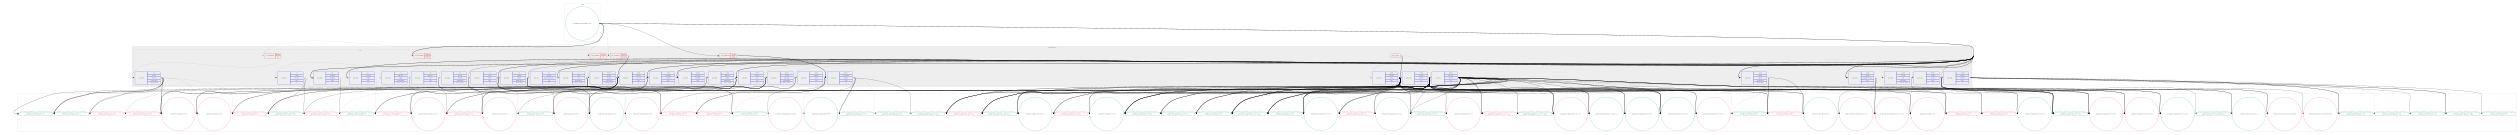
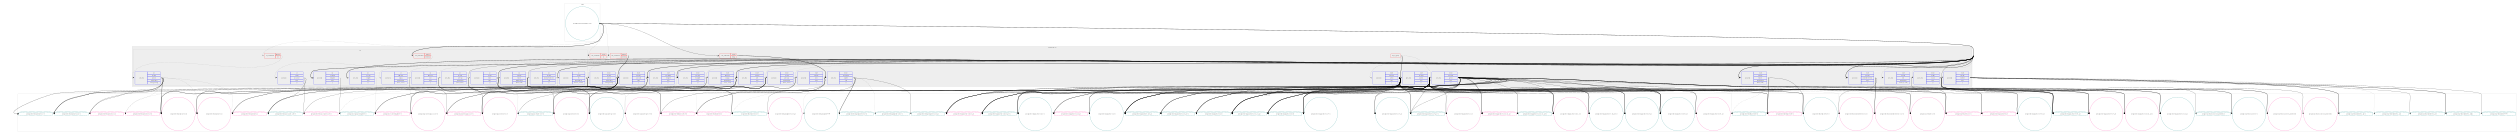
(1356, 114) -> none
